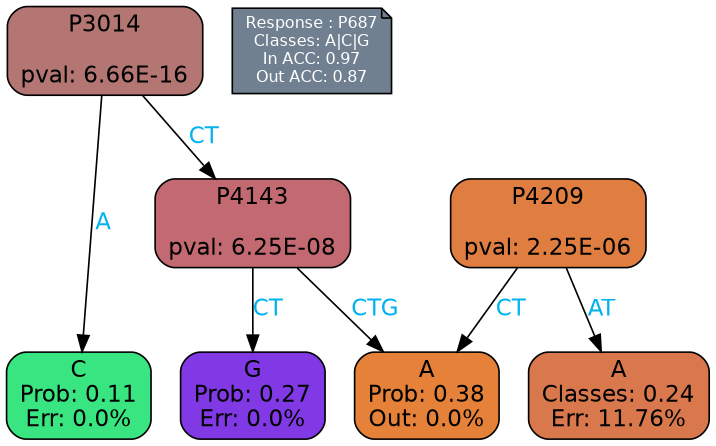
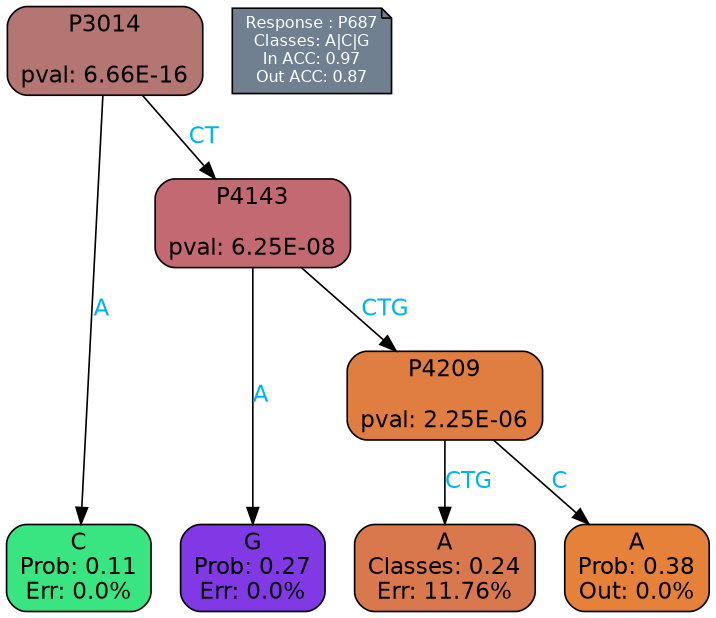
(334, 304) -> (343, 304)
(268, 309) -> (261, 396)
(511, 309) -> (560, 482)
(602, 309) -> (469, 482)
